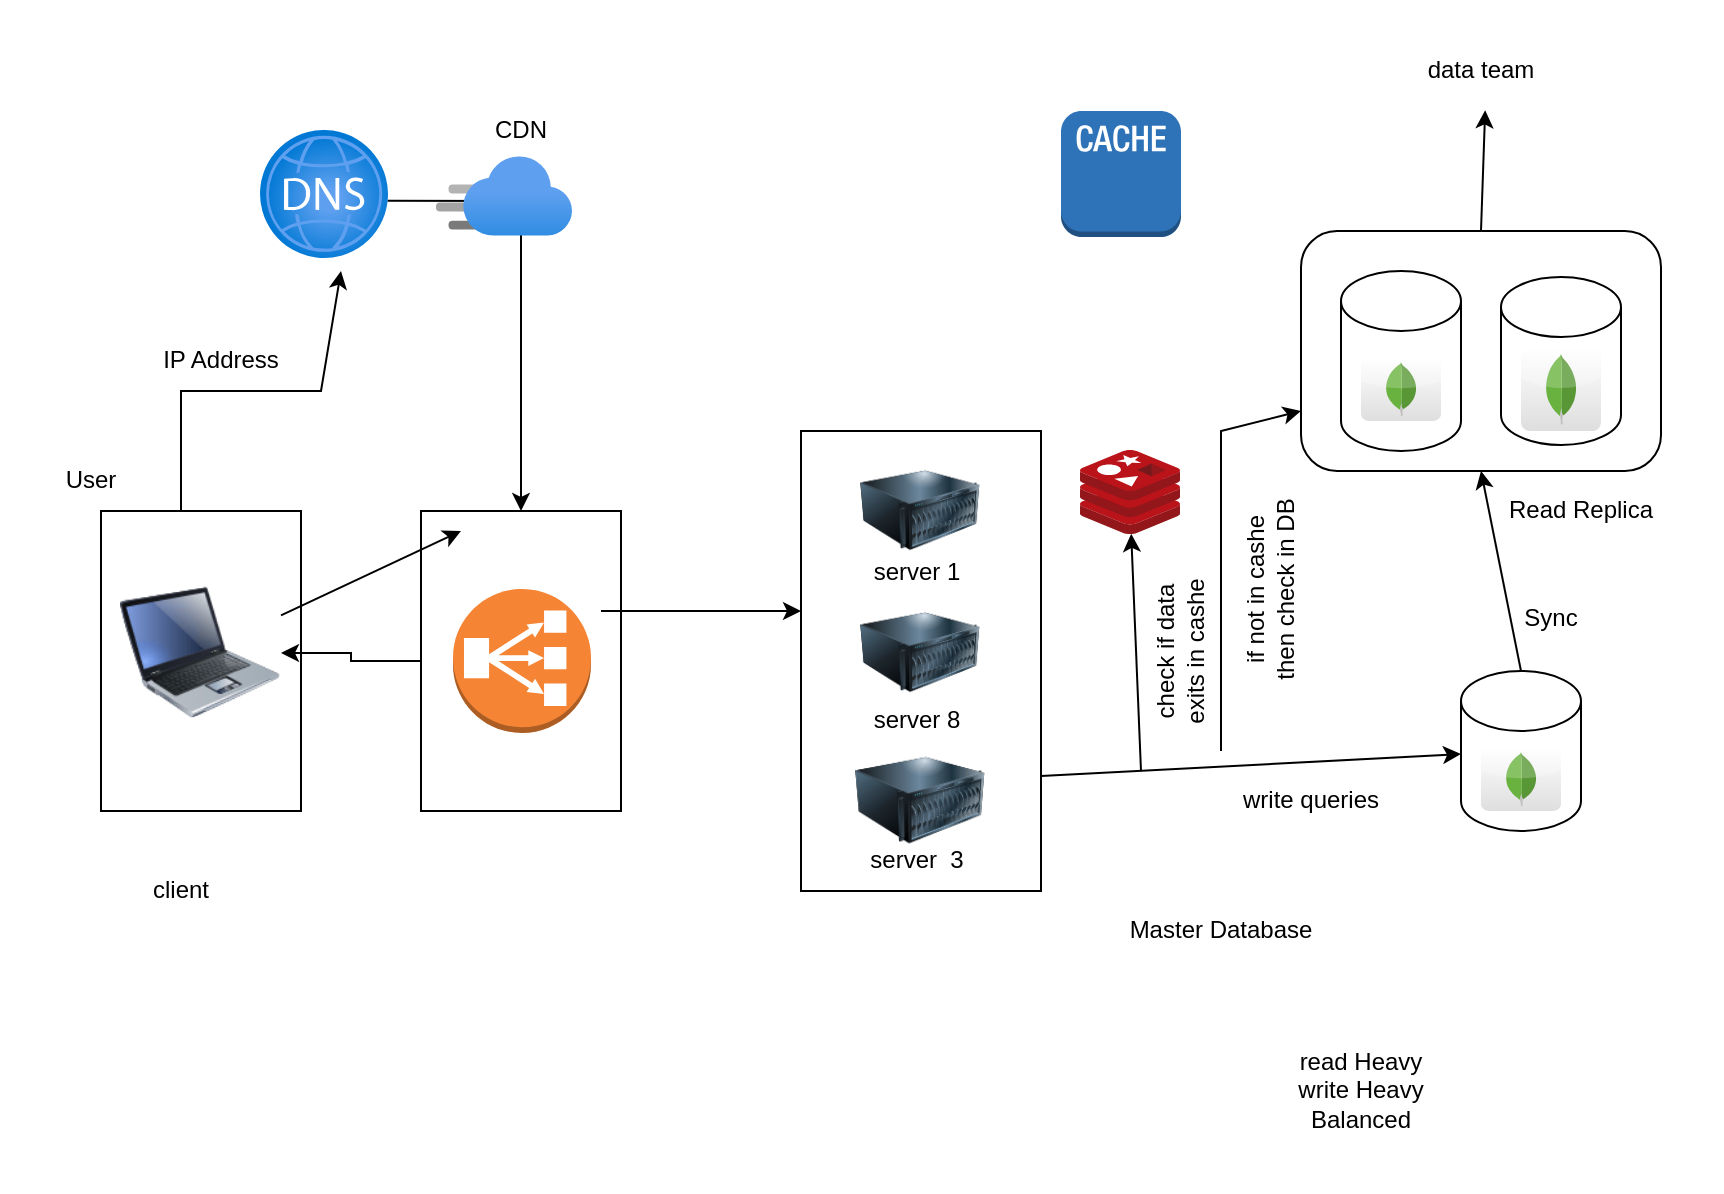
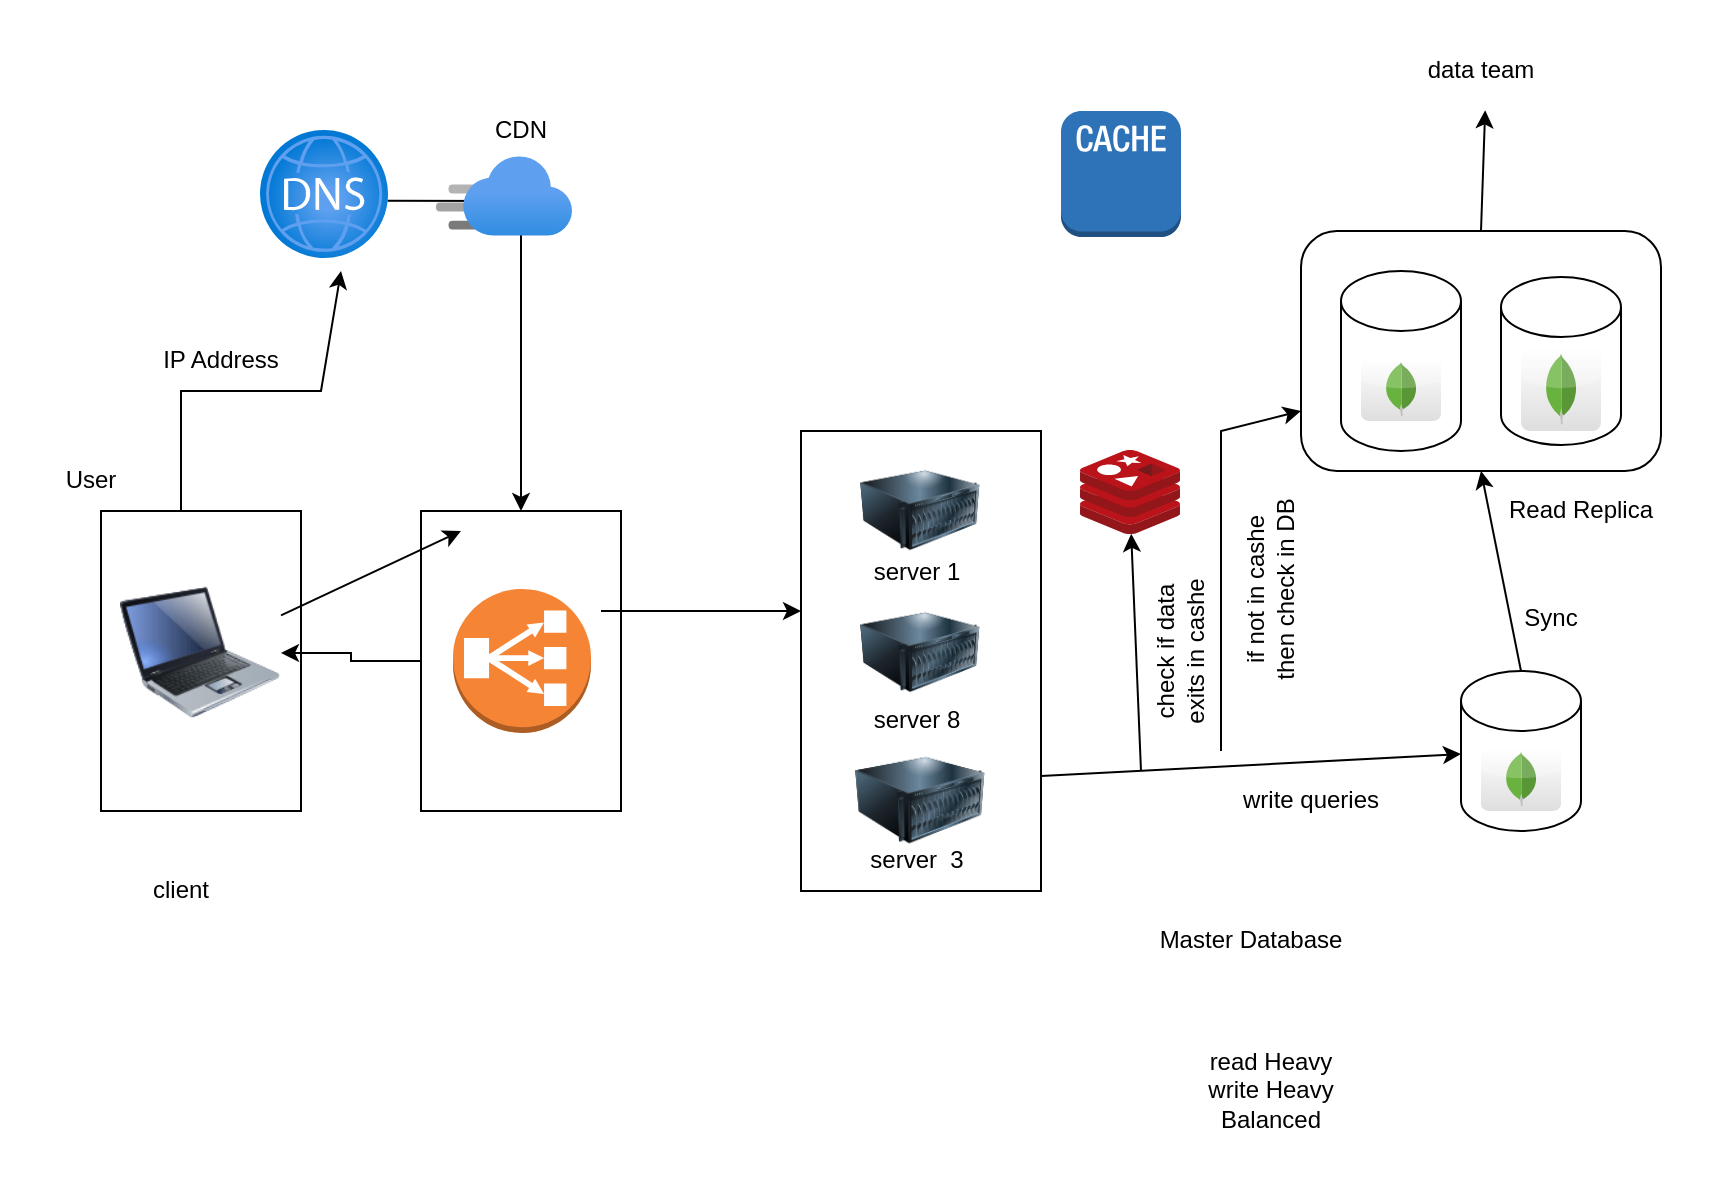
(1221, 931) -> (1251, 941)
(1361, 1091) -> (1271, 1091)
